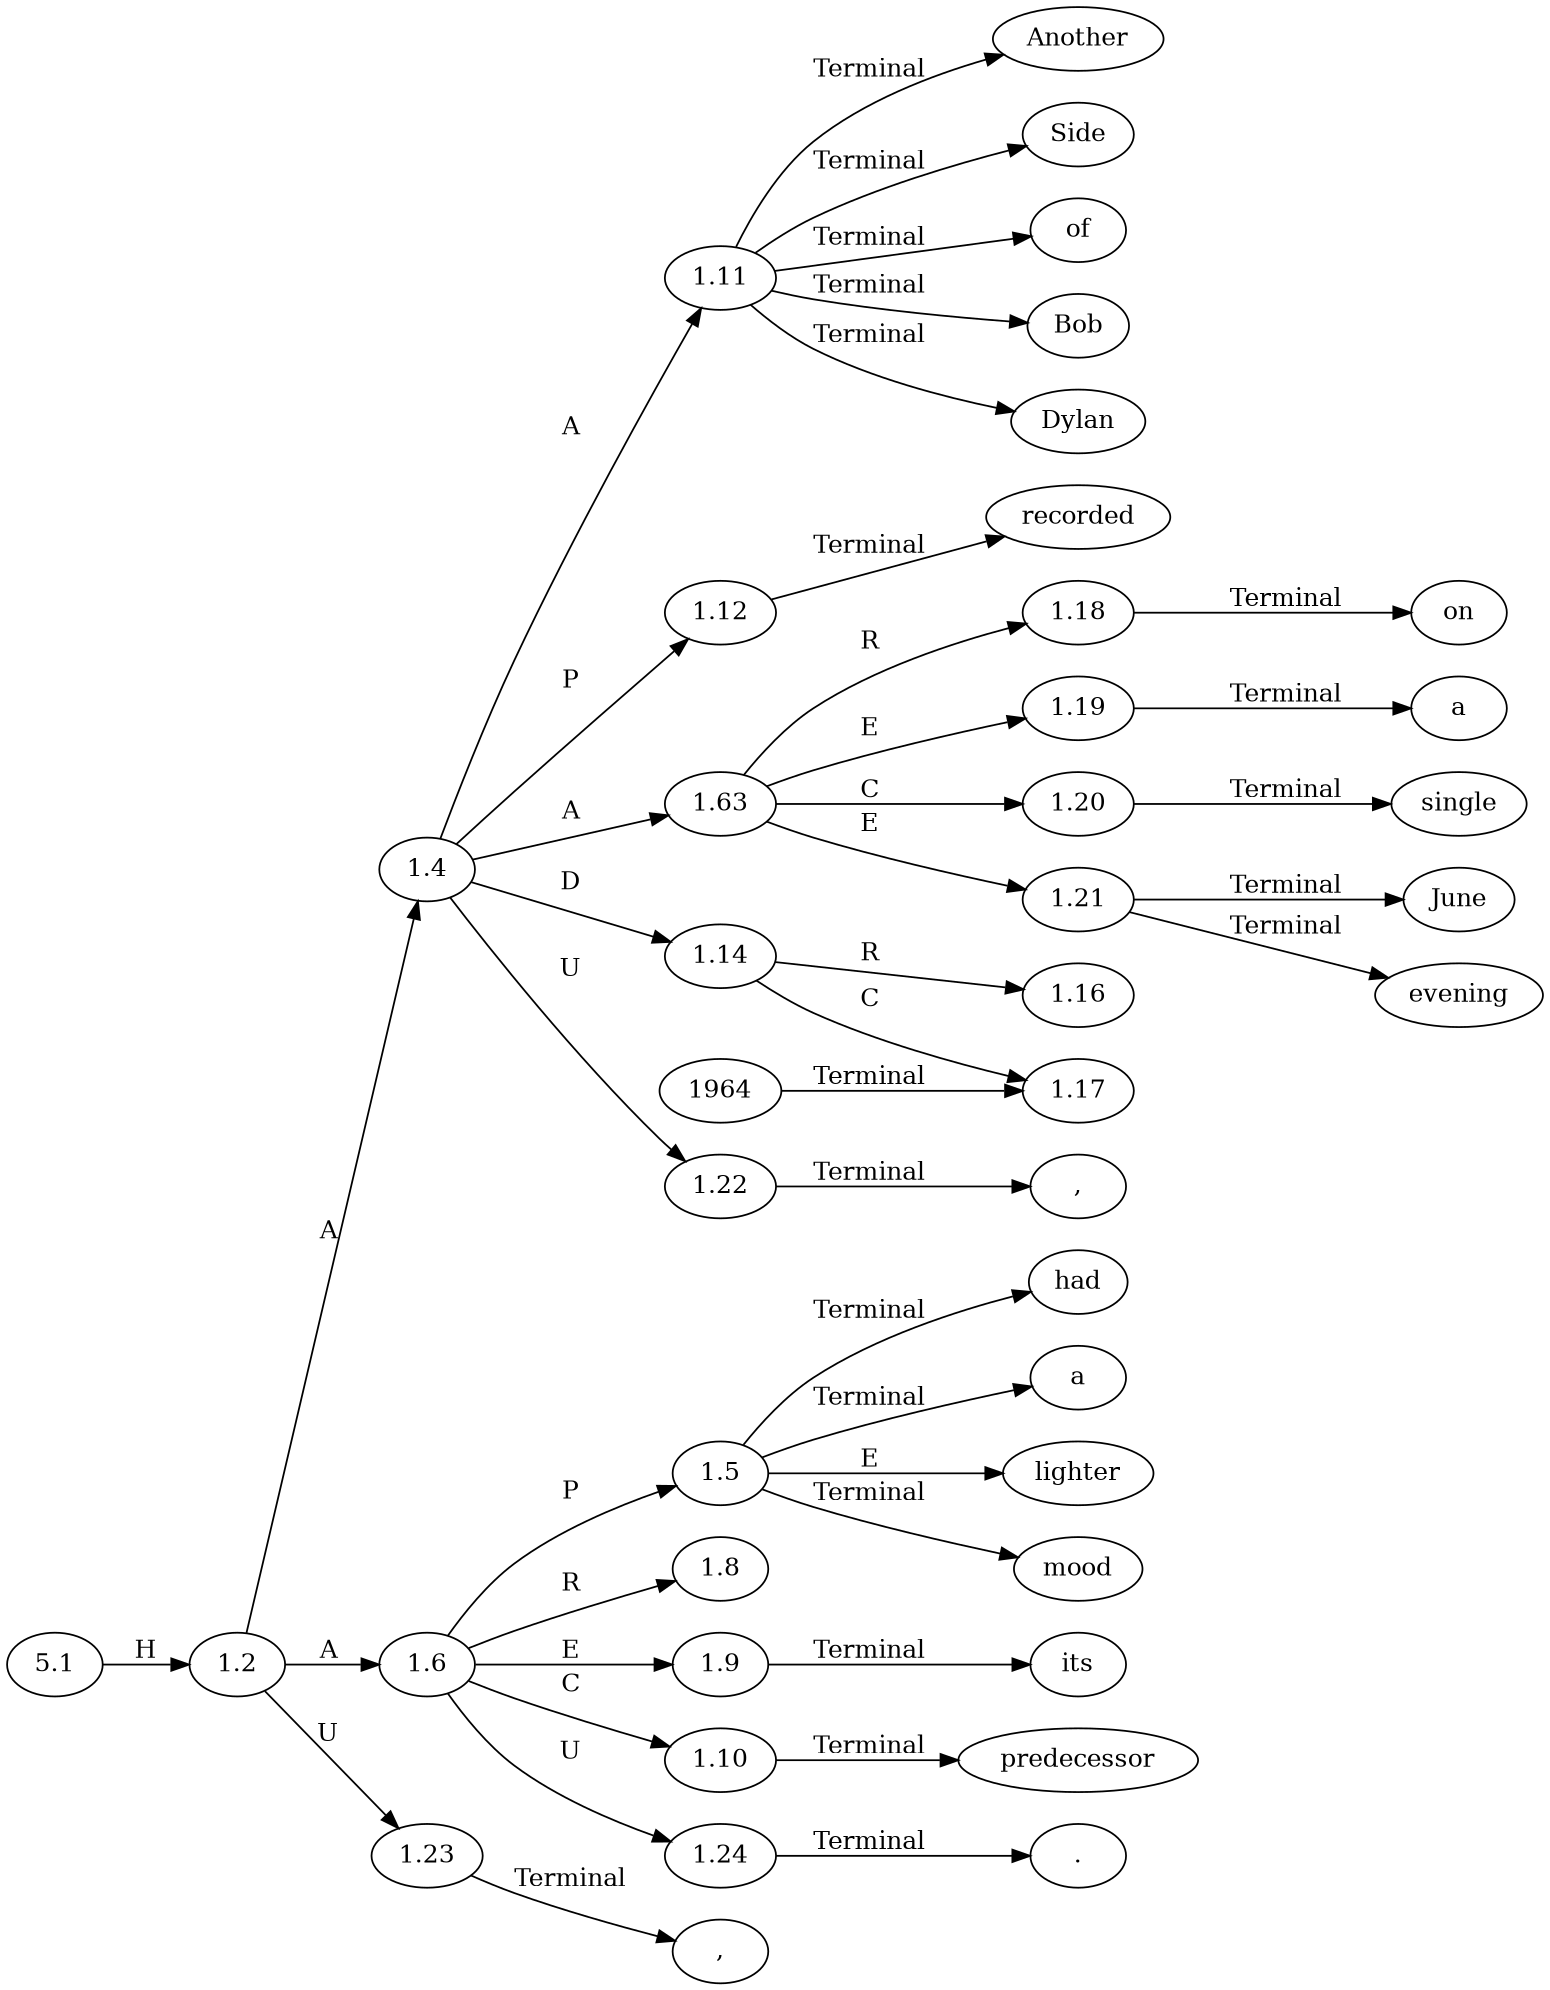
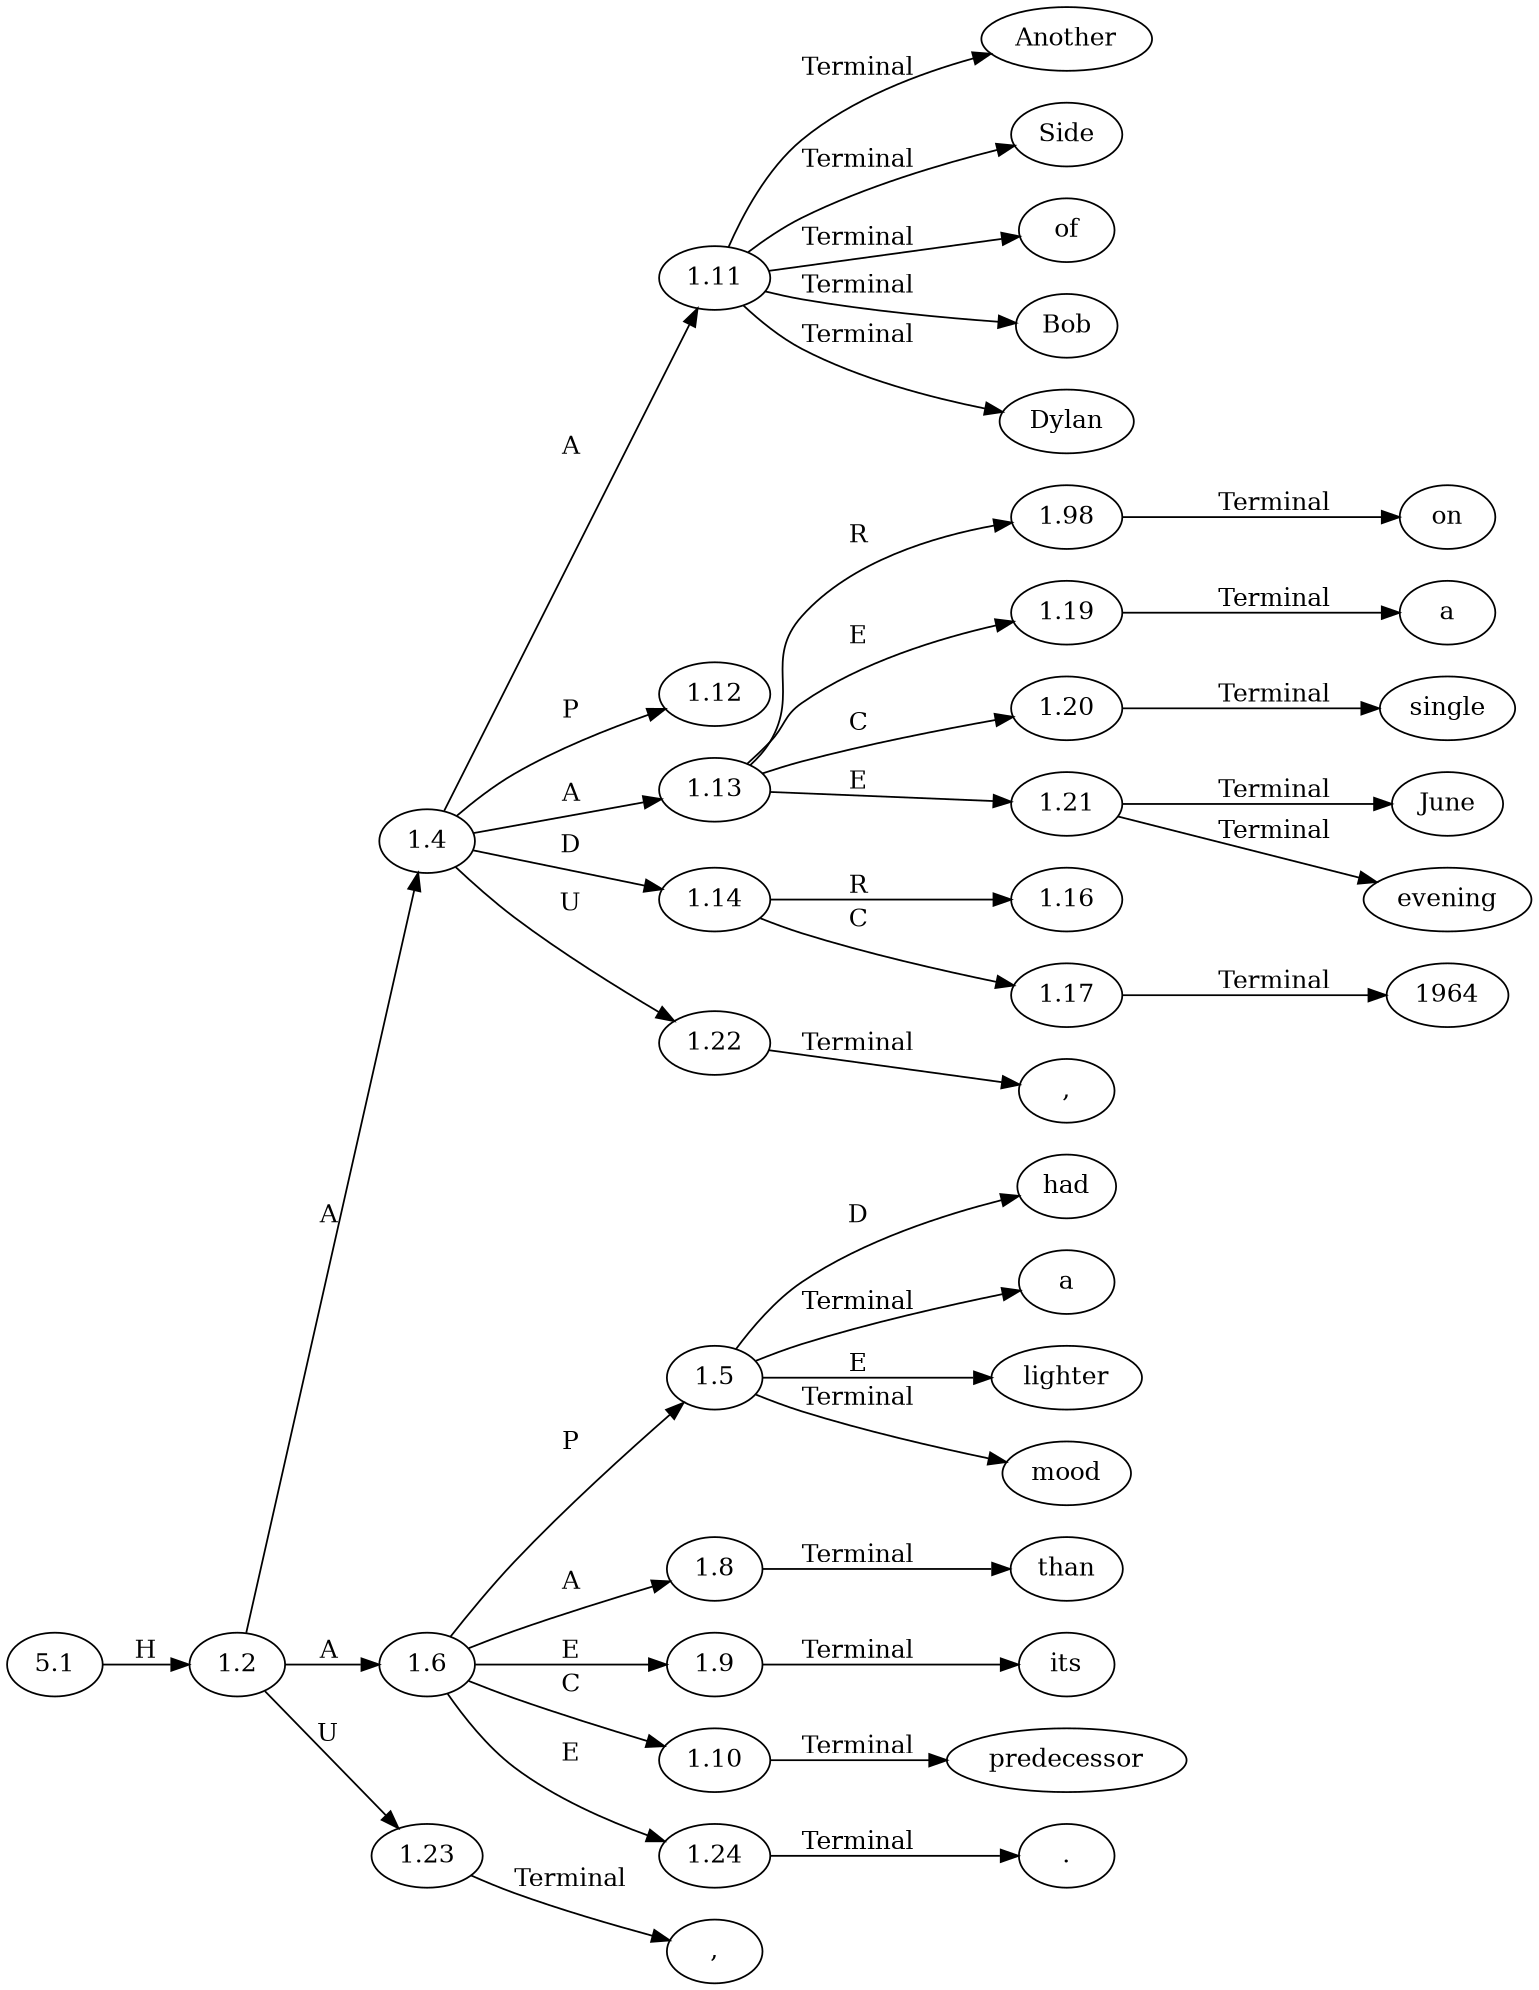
(1078, 517) -> none
(1078, 613) -> (1067, 517)
(720, 804) -> (715, 790)
(893, 1091) -> (1245, 995)
(870, 1311) -> (858, 1216)
none -> (1067, 1569)
(571, 1584) -> (571, 1582)
(571, 1752) -> (571, 1754)
